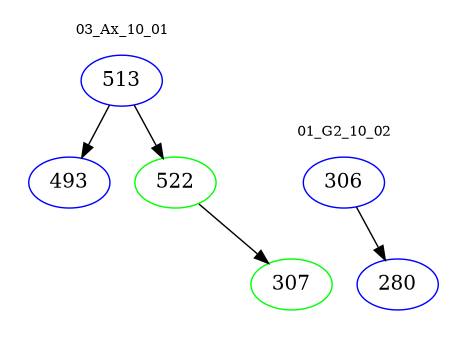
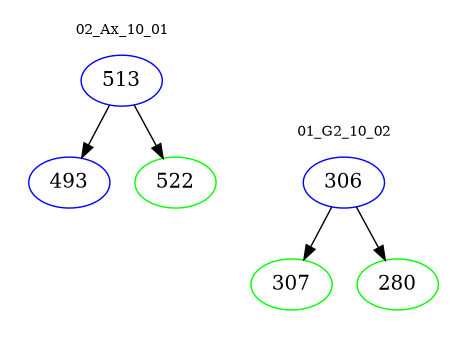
(122, 30) -> (122, 30)
(228, 229) -> (321, 227)
(398, 284) -> (398, 284)
